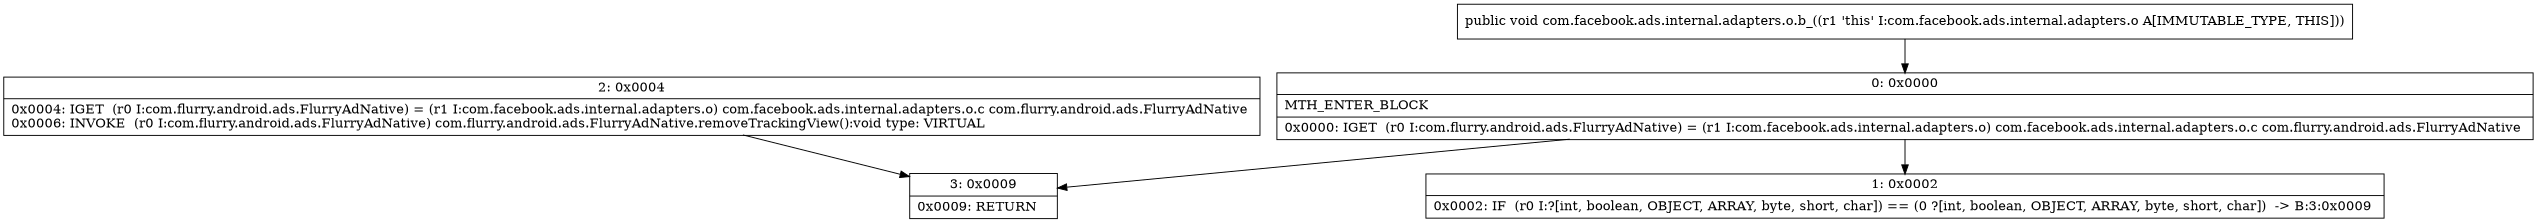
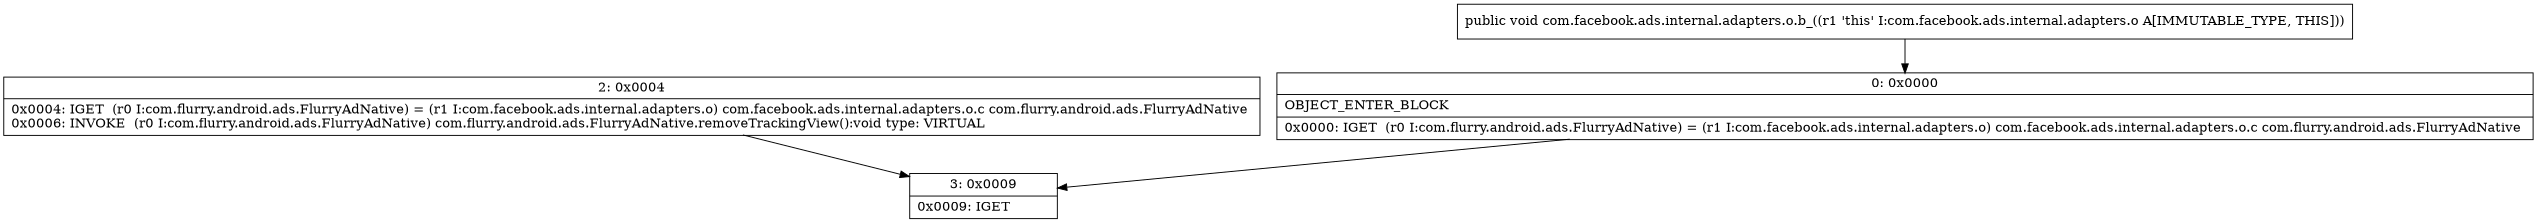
(1357, 105) -> (1367, 105)
(1905, 196) -> none
(984, 207) -> (970, 207)
